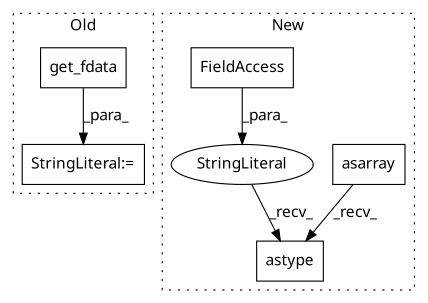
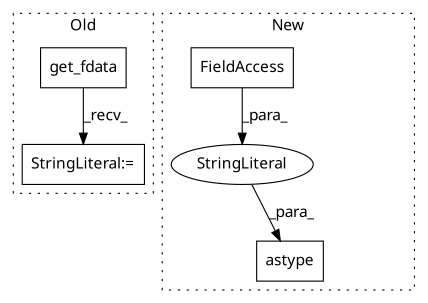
(106, 116) -> (106, 116)
(369, 164) -> none
(292, 213) -> (292, 213)
